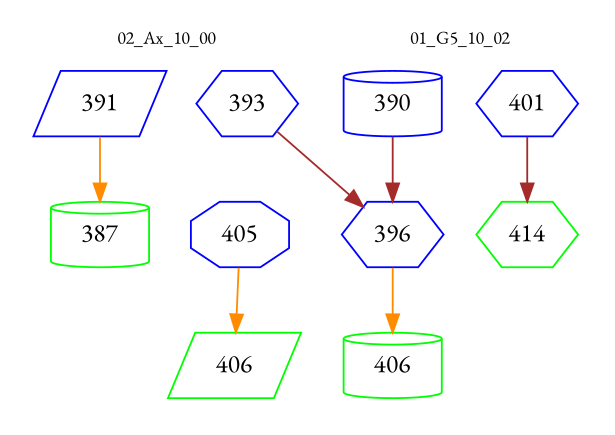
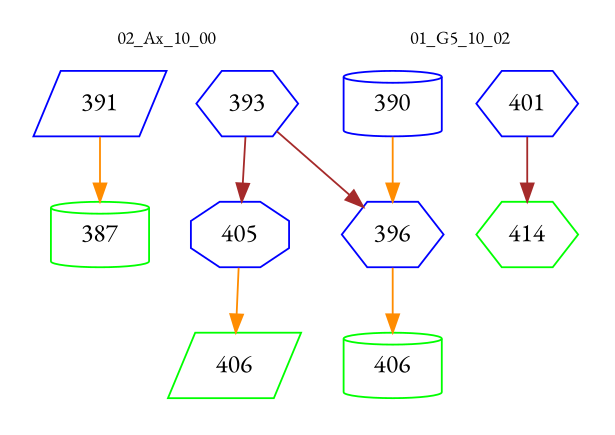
none -> (244, 160)
(393, 160) -> (393, 160)
